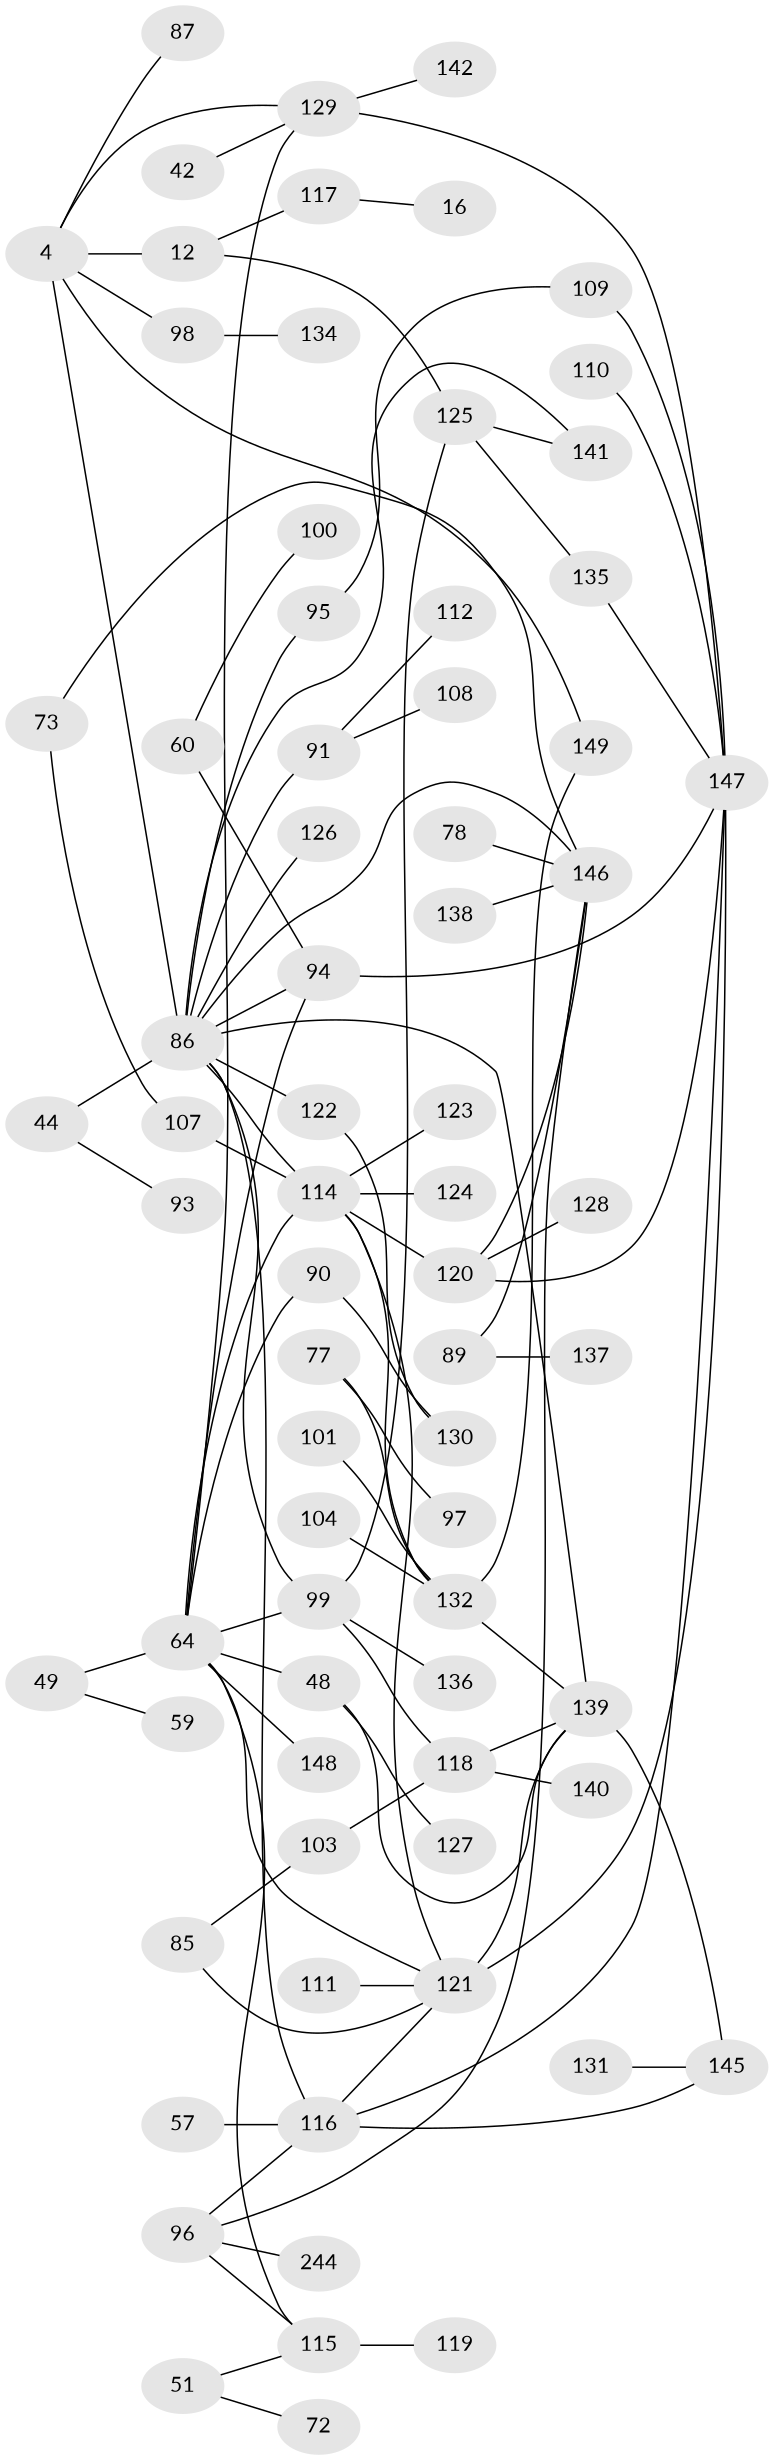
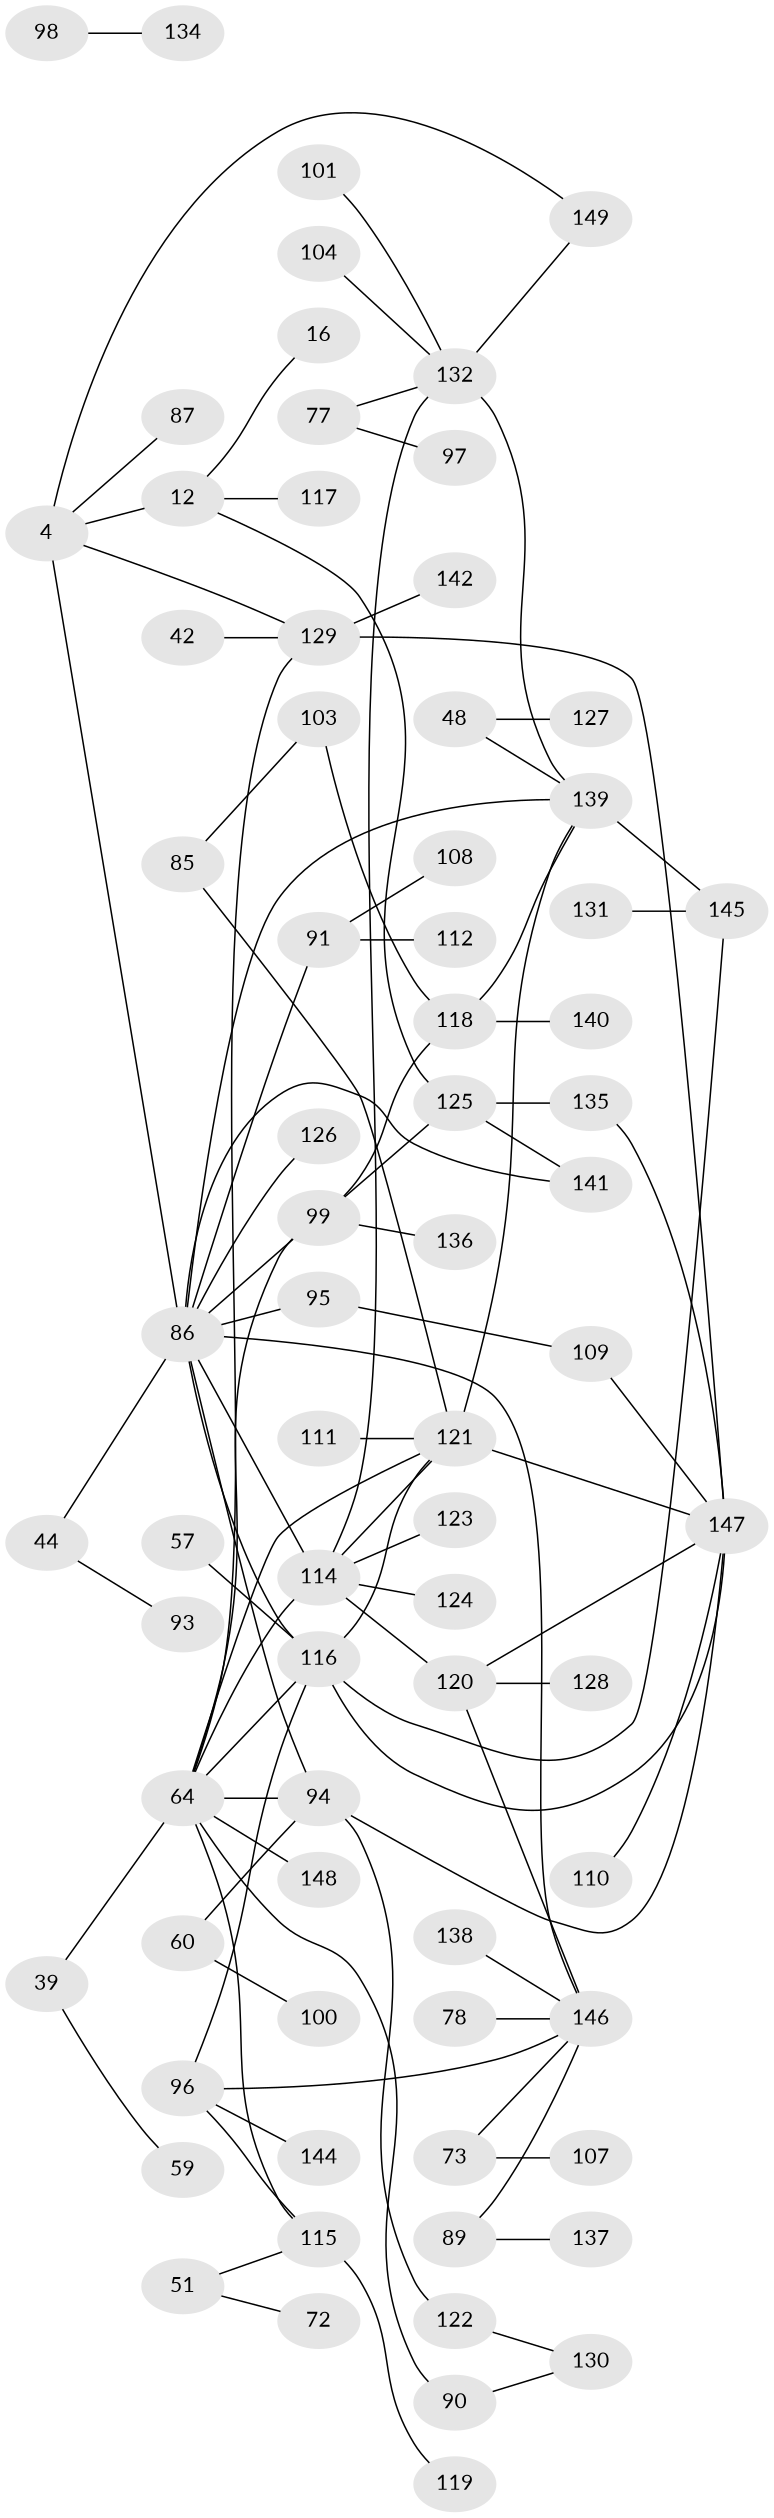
(387, 202) -> (251, 417)
(115, 295) -> none
(251, 1077) -> (383, 2097)
(265, 1166) -> none
(251, 1663) -> (251, 1728)
(47, 1683) -> (47, 1984)
(319, 2264) -> (319, 2158)
